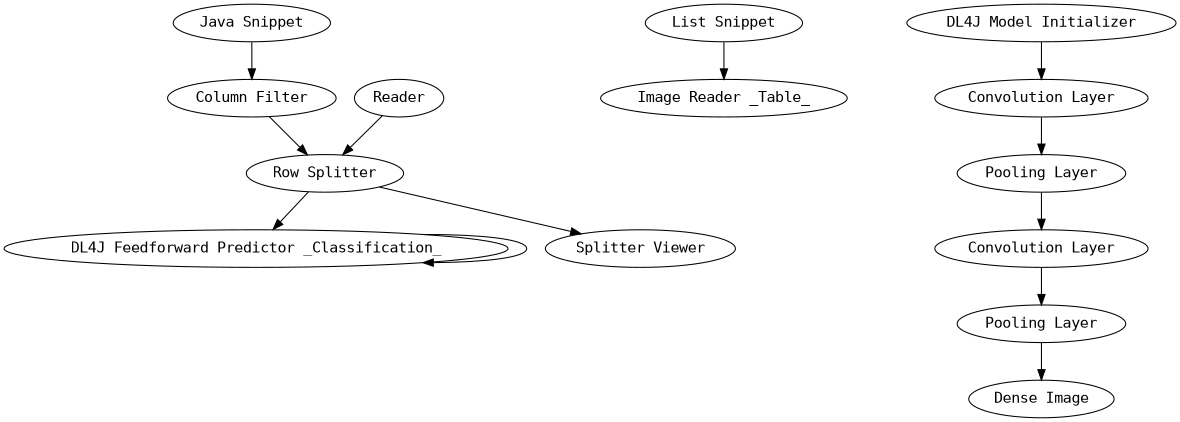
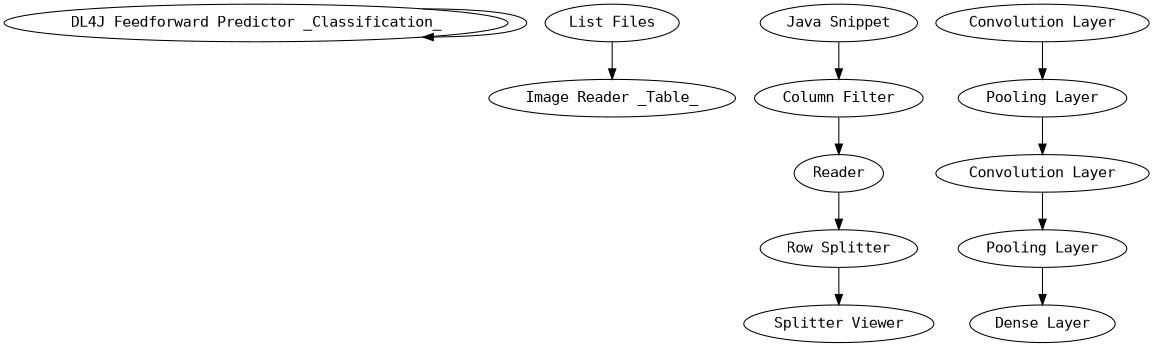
(724, 23) -> (612, 23)
(1041, 23) -> none
(285, 132) -> (839, 131)
(294, 207) -> none
(1041, 399) -> (1042, 324)
